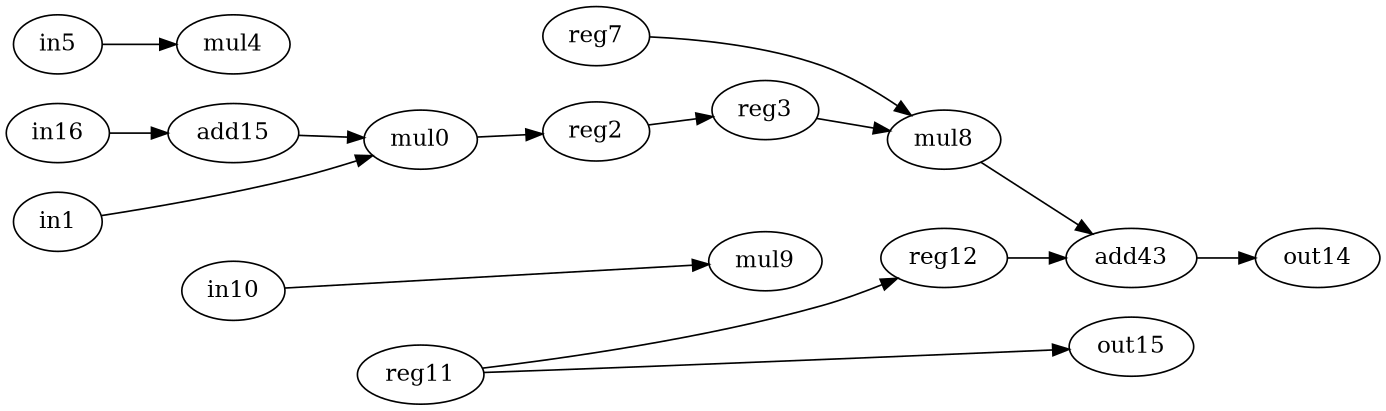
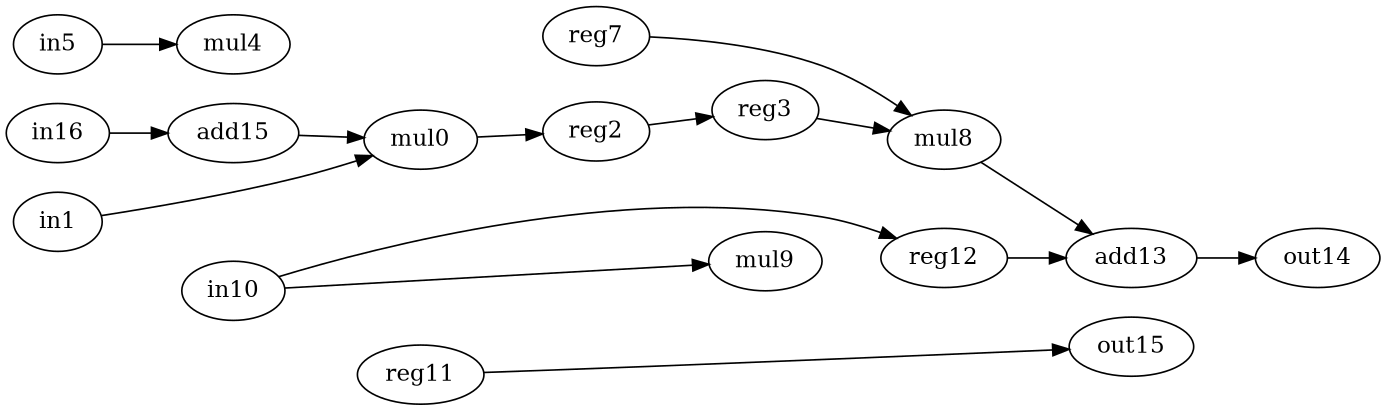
(1131, 258) -> (1131, 258)
(685, 337) -> (578, 214)
